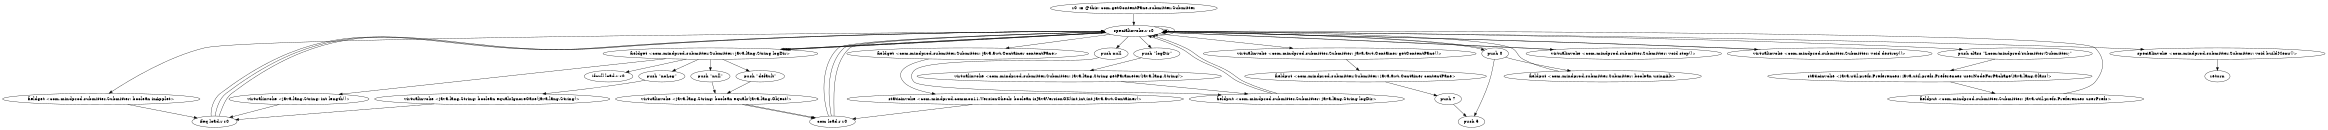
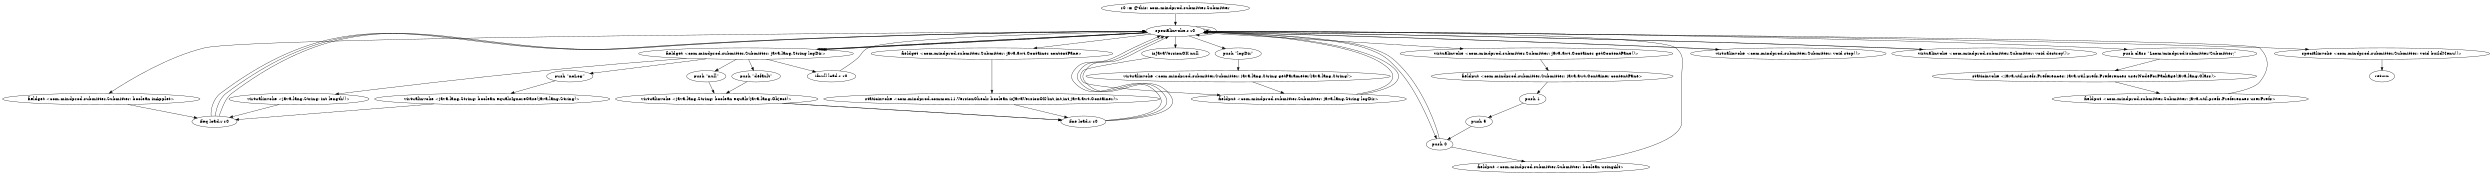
(1134, 8) -> (1175, 8)
none -> (987, 36)
(1111, 54) -> (1175, 54)
(1487, 87) -> (1461, 132)
(1448, 99) -> (1533, 99)
(832, 122) -> (1083, 122)
